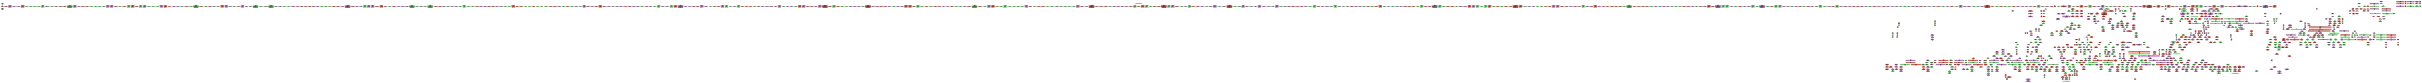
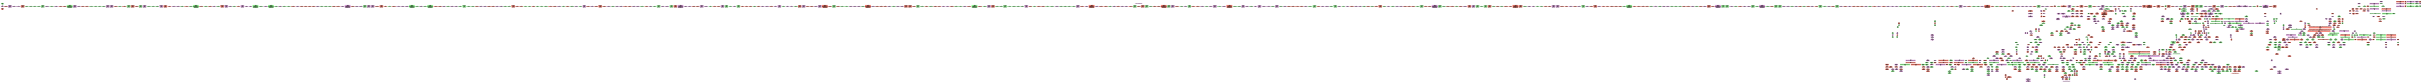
(2344, 45) -> (2344, 45)
